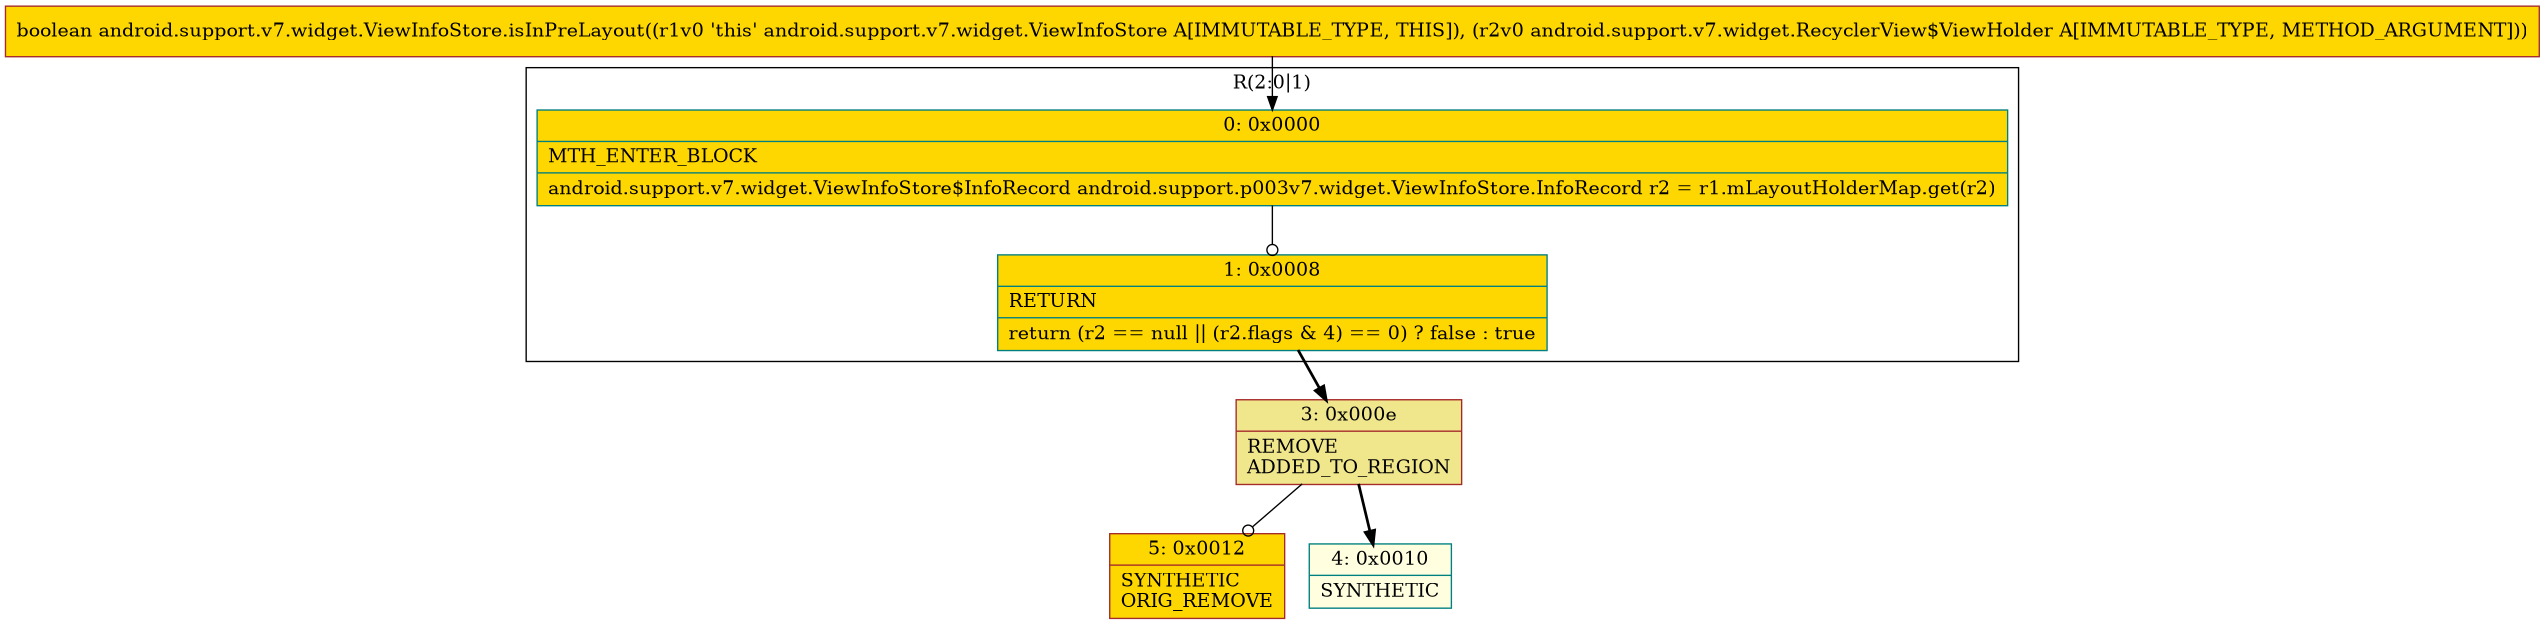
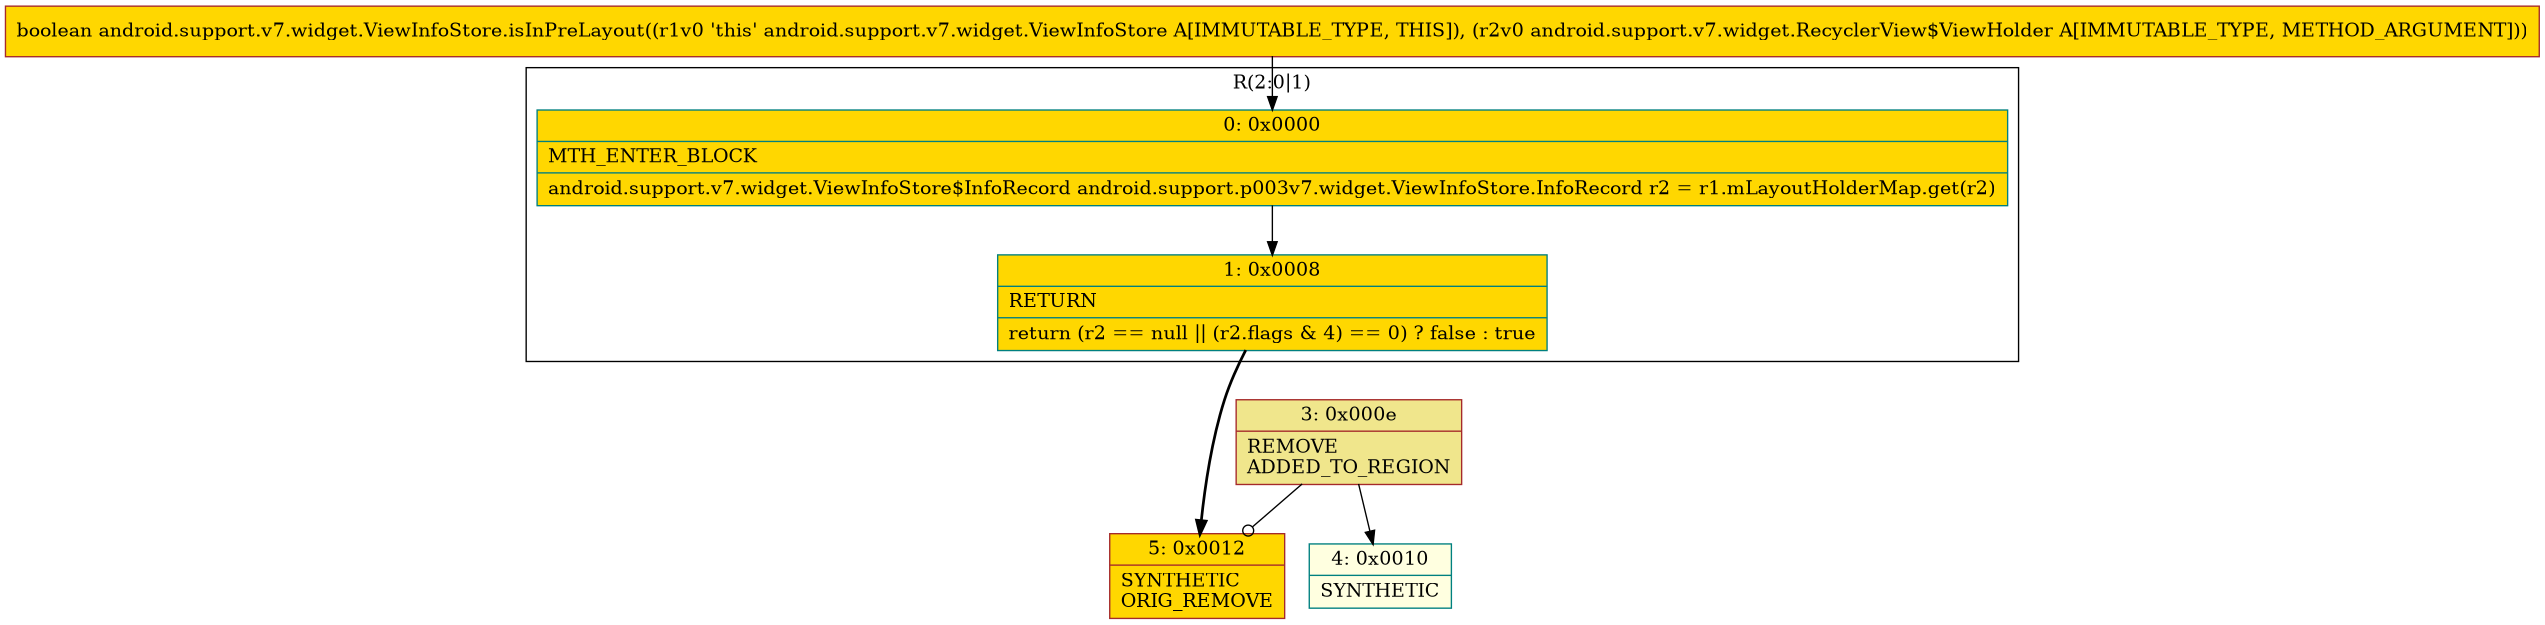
(1272, 225) -> (1272, 225)
(1309, 370) -> (1216, 433)
(1364, 508) -> (1364, 508)
